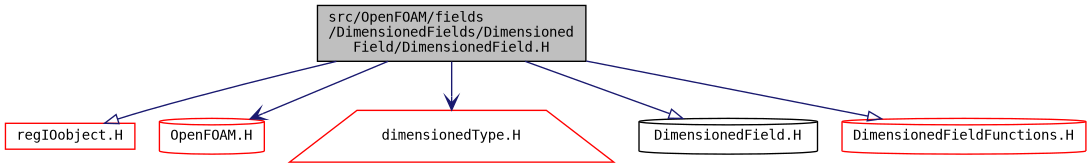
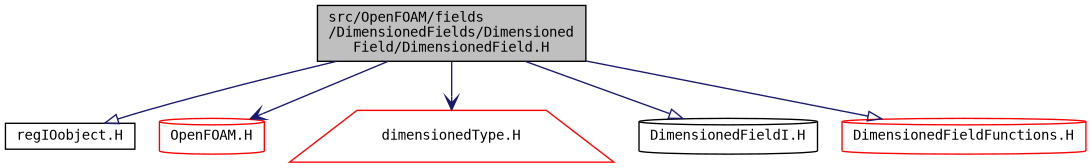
(70, 136) -> (70, 136)
(728, 136) -> (728, 136)
